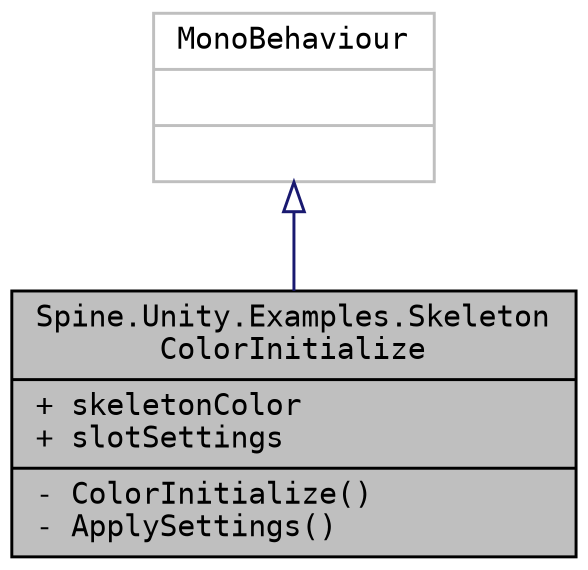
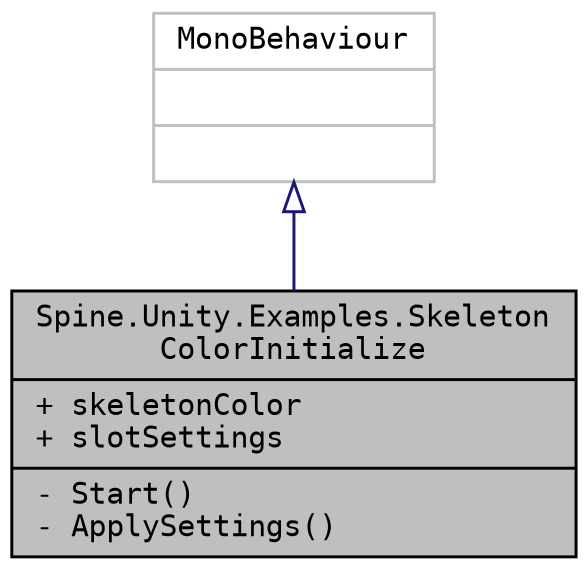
(205, 495) -> (117, 495)
